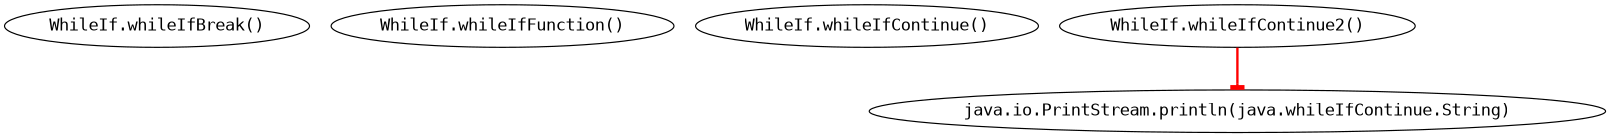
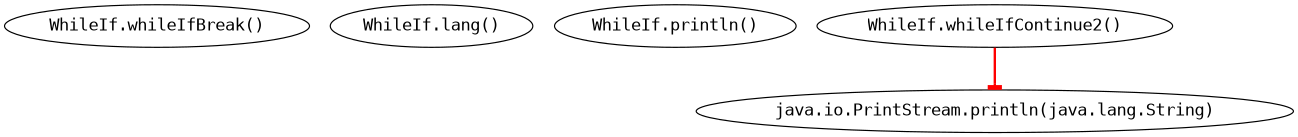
(503, 26) -> (432, 26)
(867, 26) -> (675, 26)
(1237, 111) -> (995, 111)
